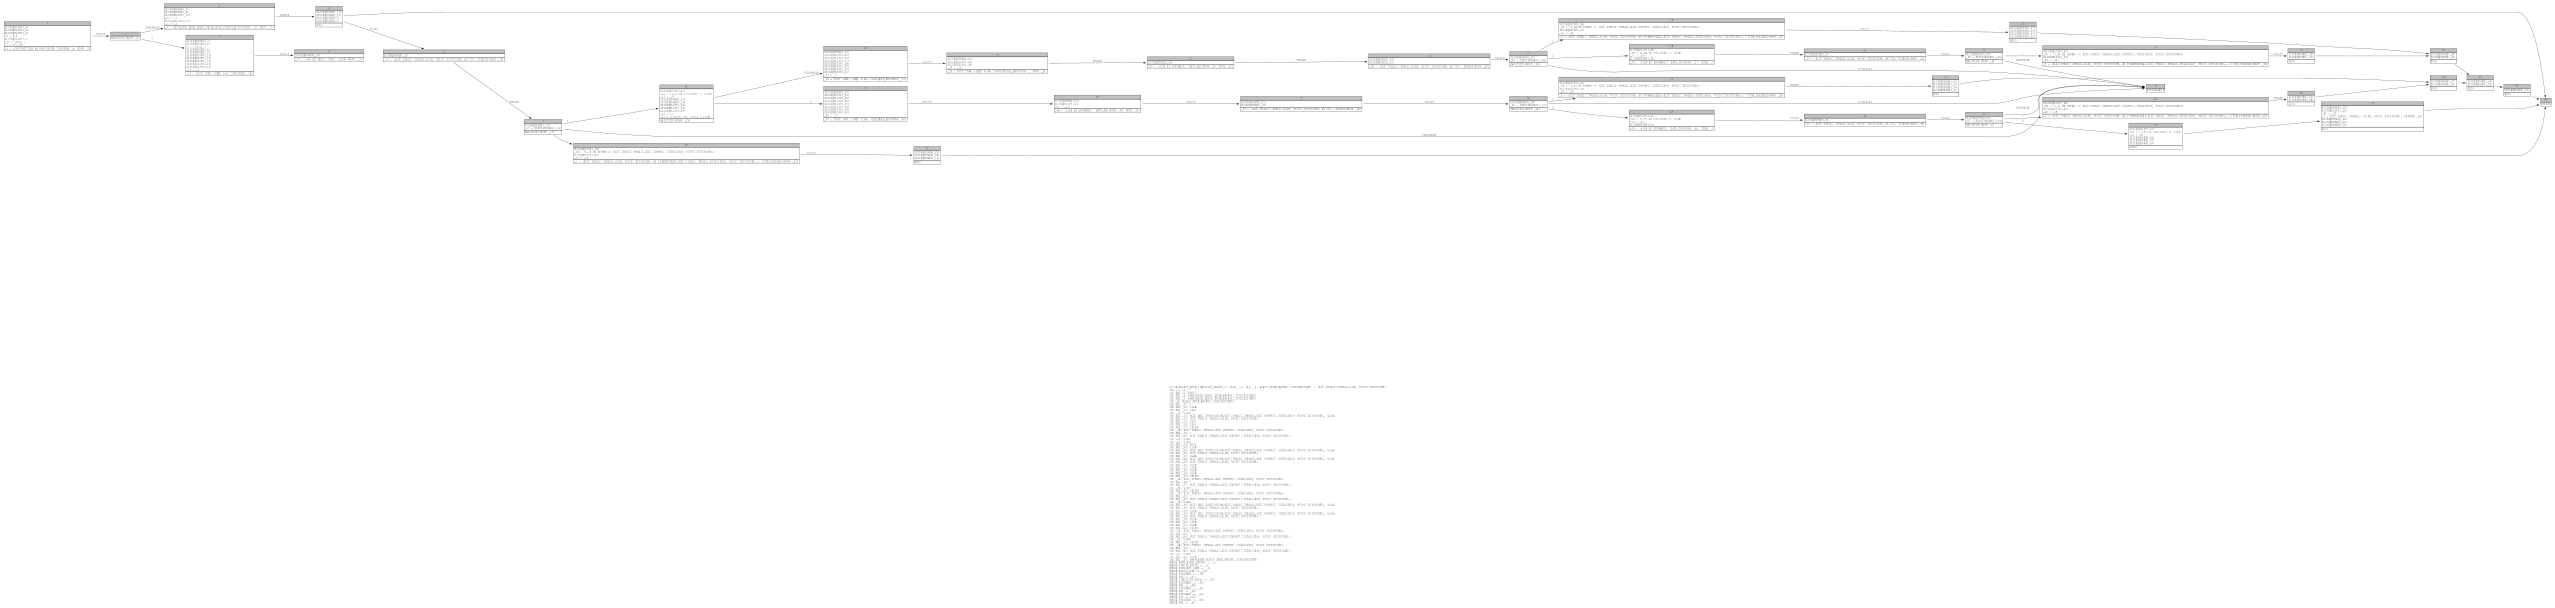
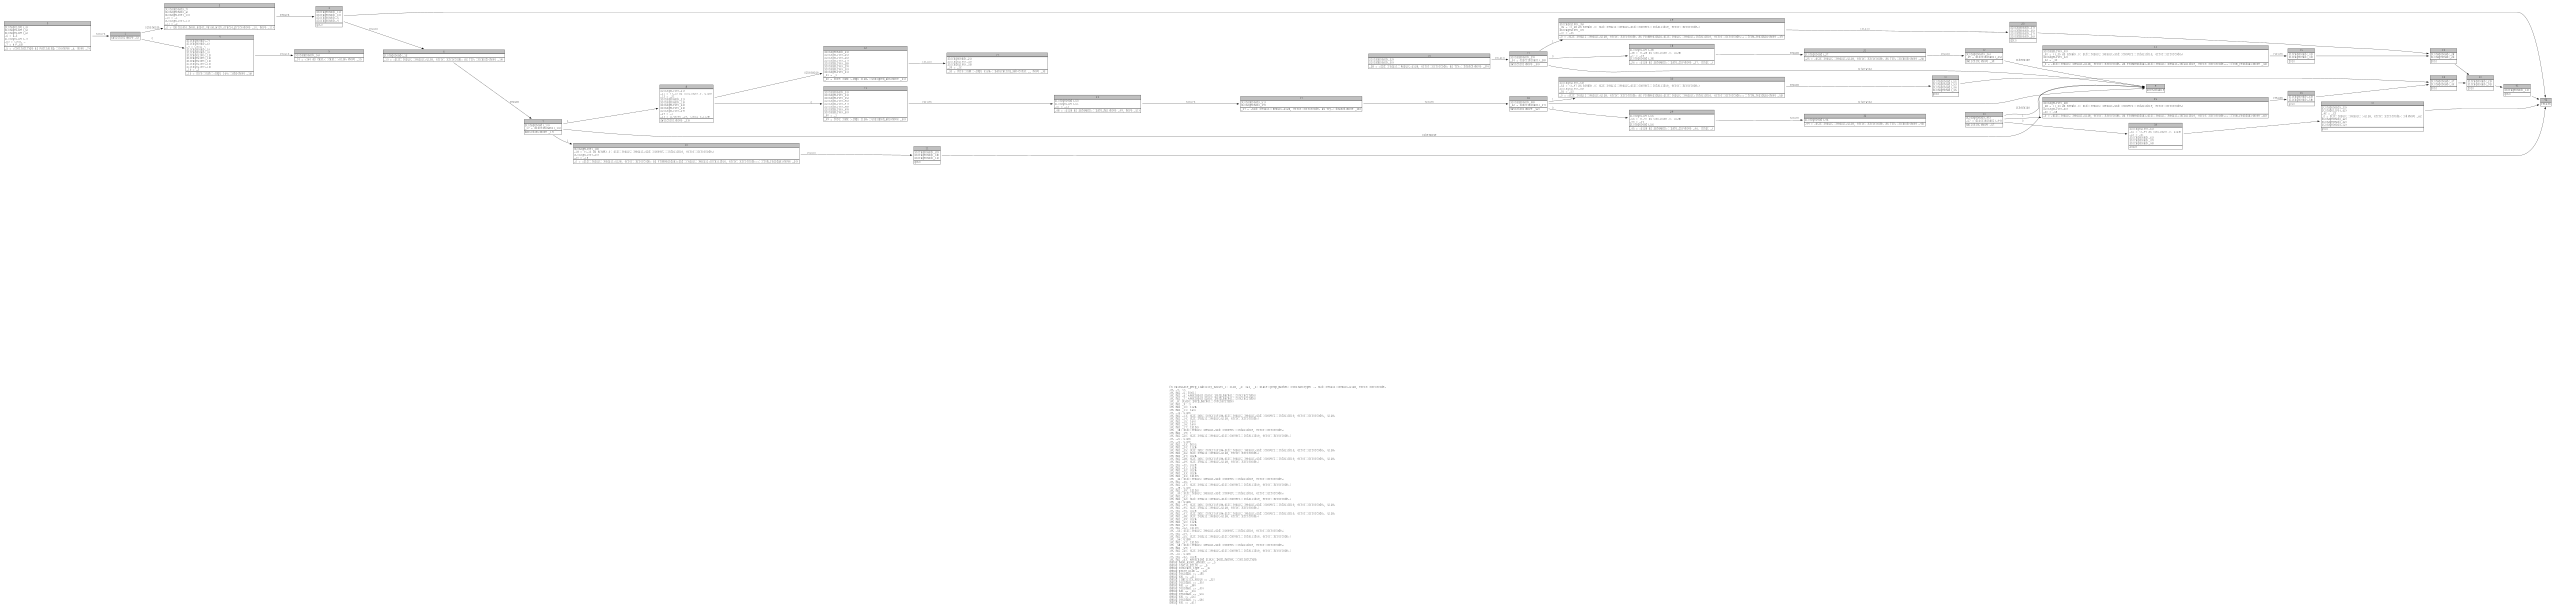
(2022, 56) -> none
(1191, 63) -> none
(1945, 120) -> none
